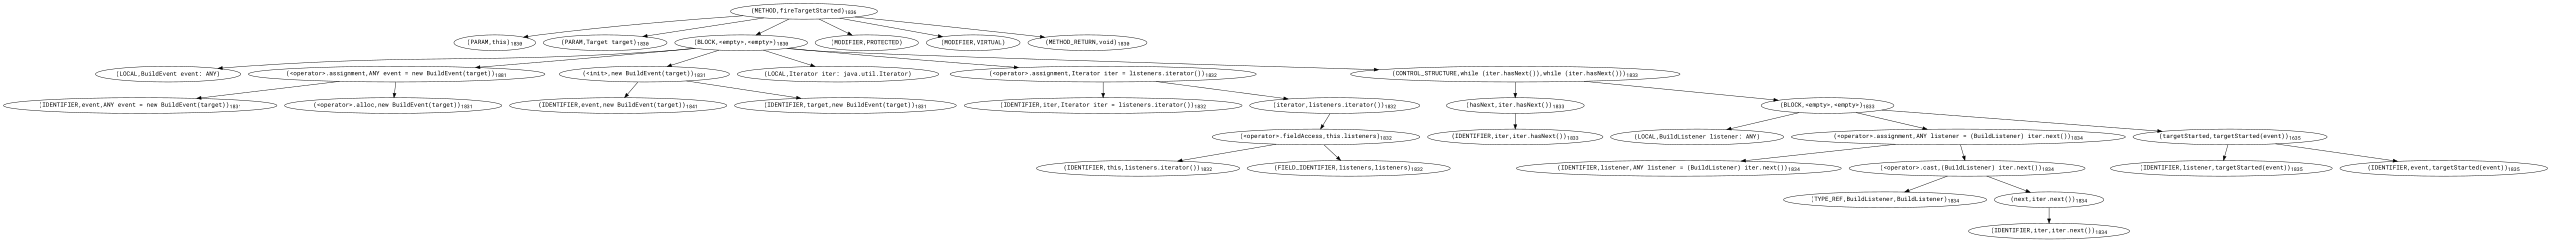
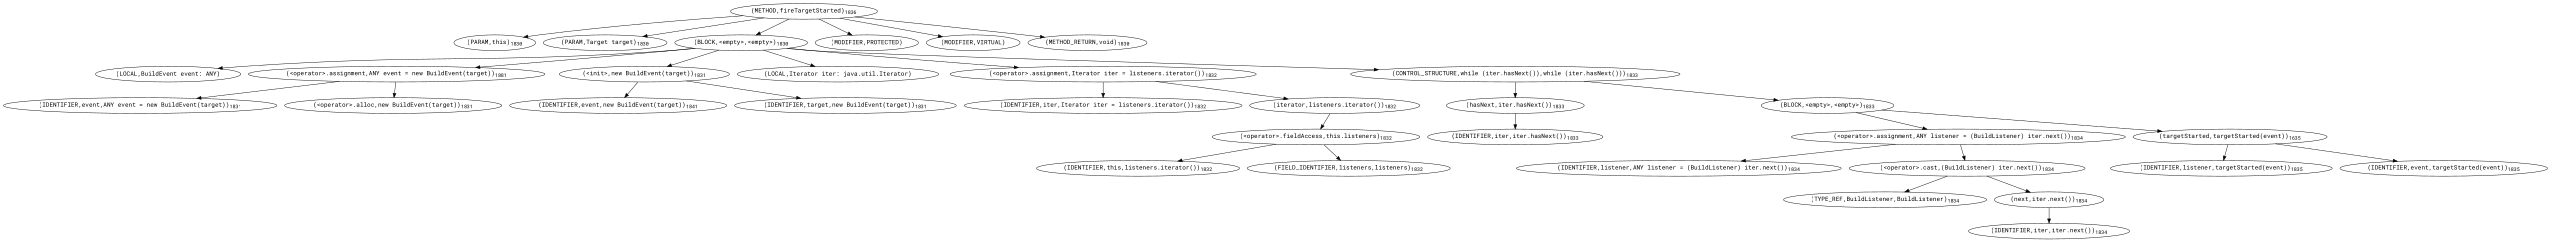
(1697, 137) -> none
